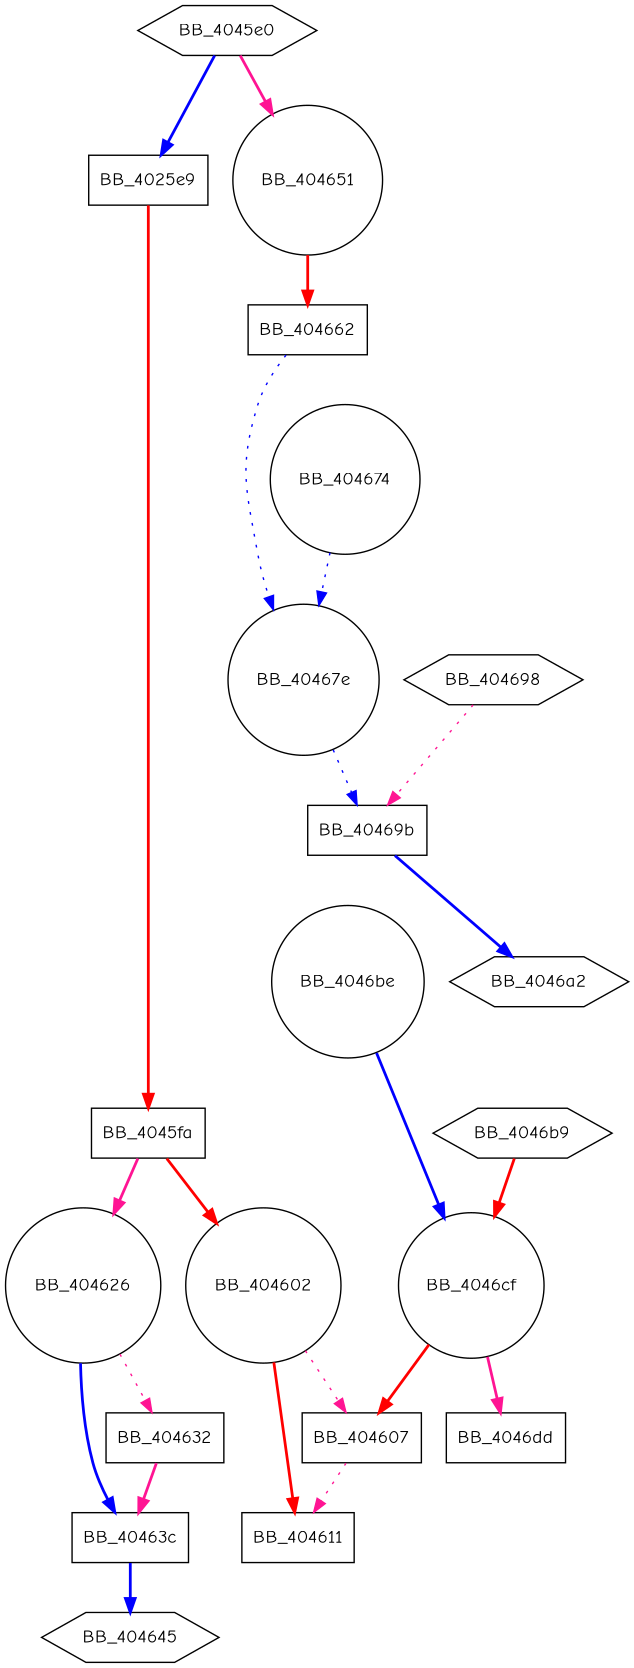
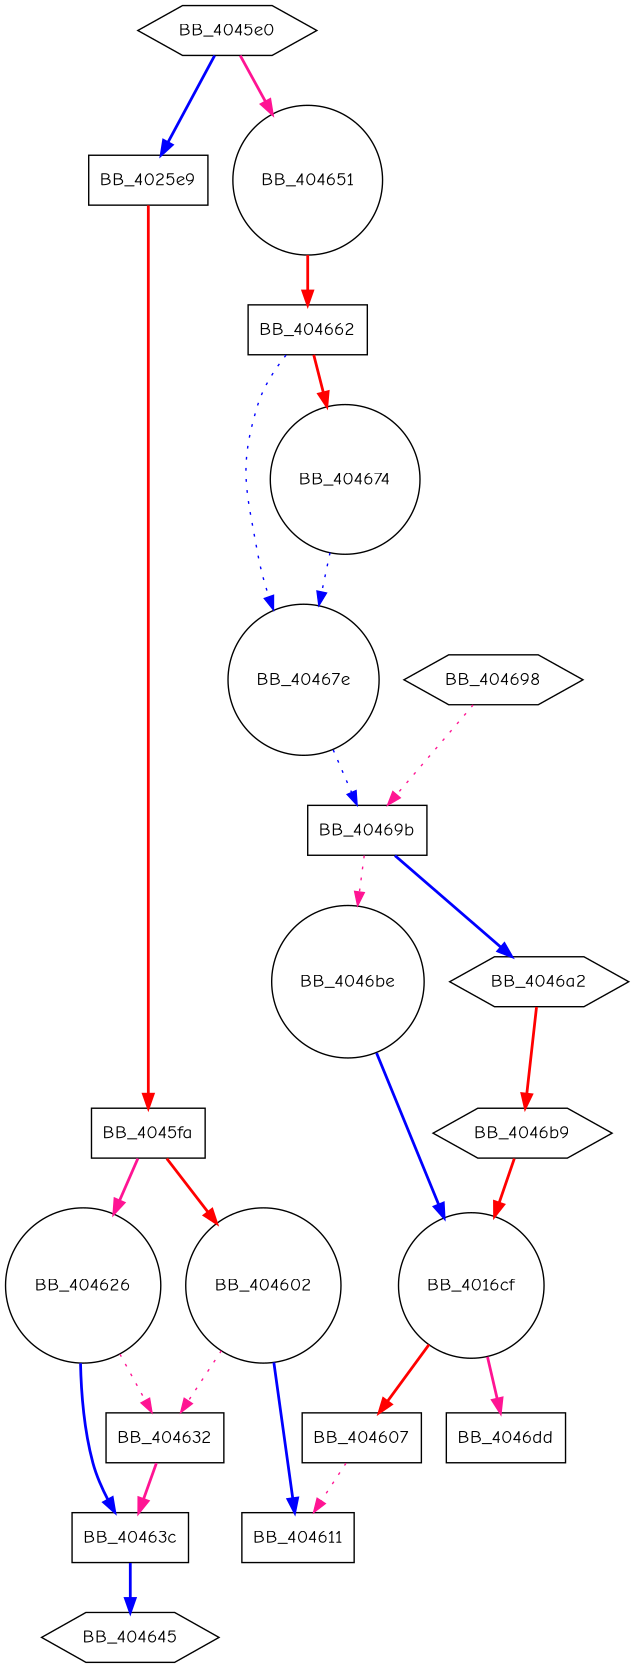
none -> (319, 374)
none -> (362, 874)
none -> (532, 1051)
(471, 1285) -> (471, 1285)
(322, 1376) -> (205, 1376)
(283, 1430) -> (283, 1430)
